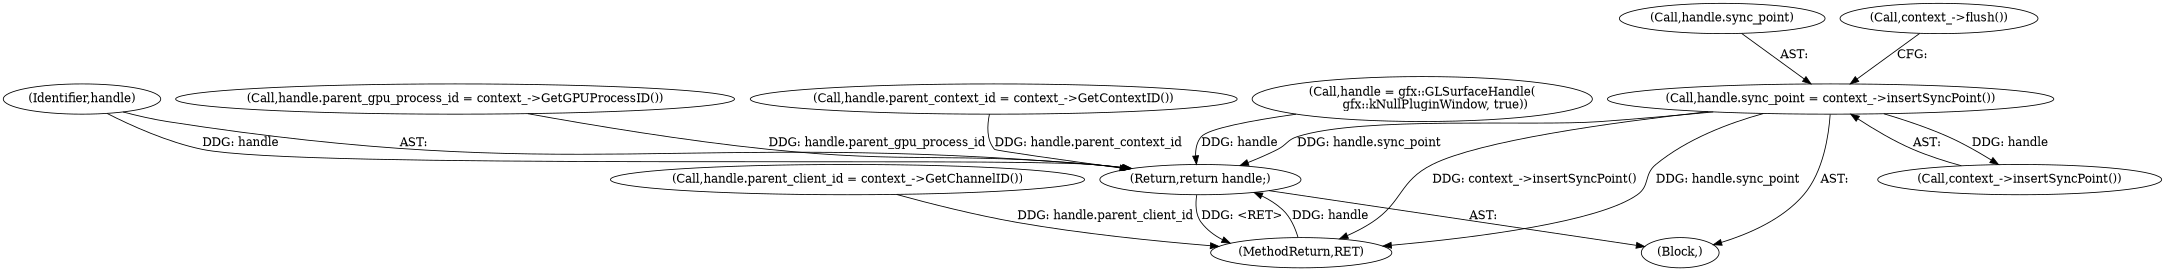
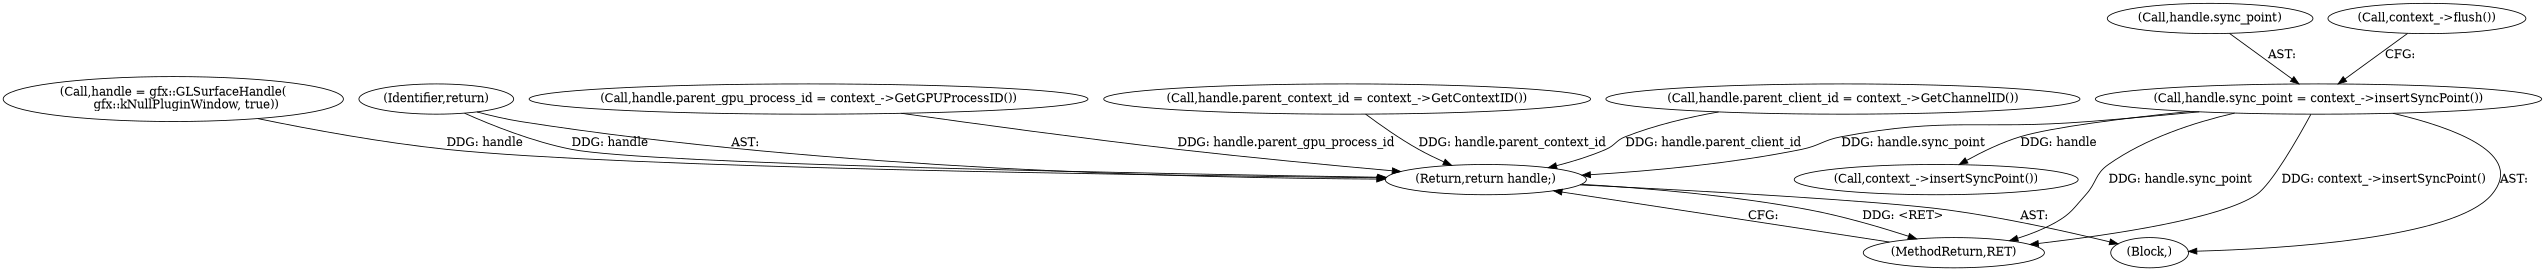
(82, 99) -> (436, 99)
(1907, 147) -> none
(1330, 216) -> (1765, 216)
(1052, 228) -> (1635, 133)
